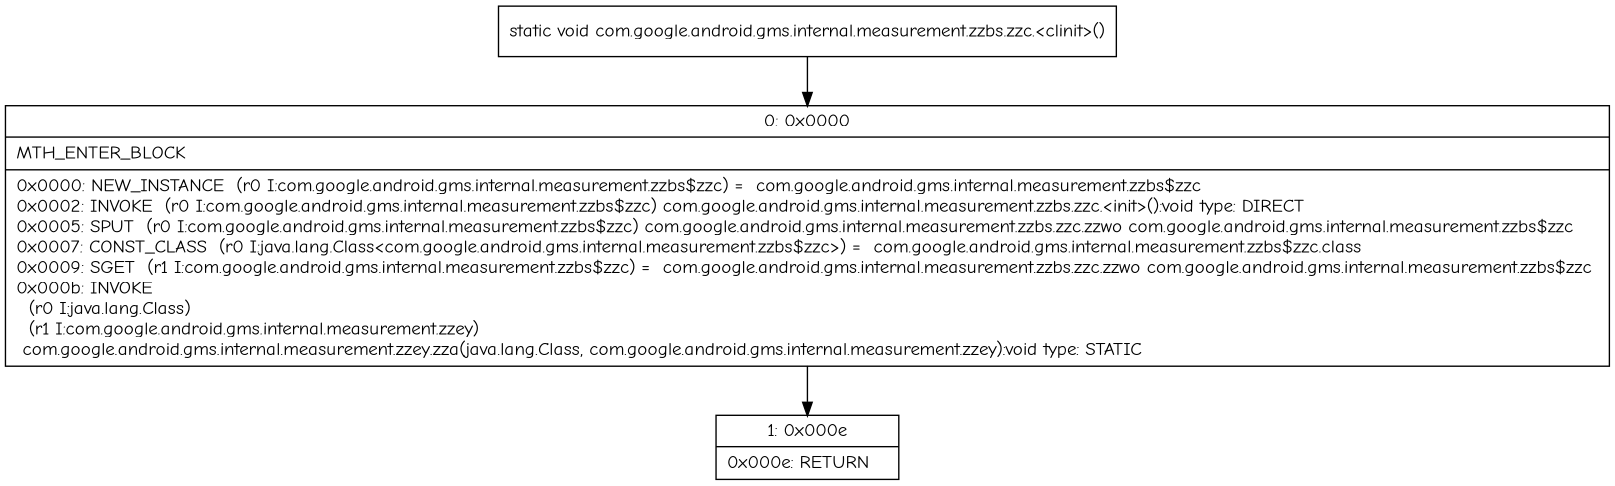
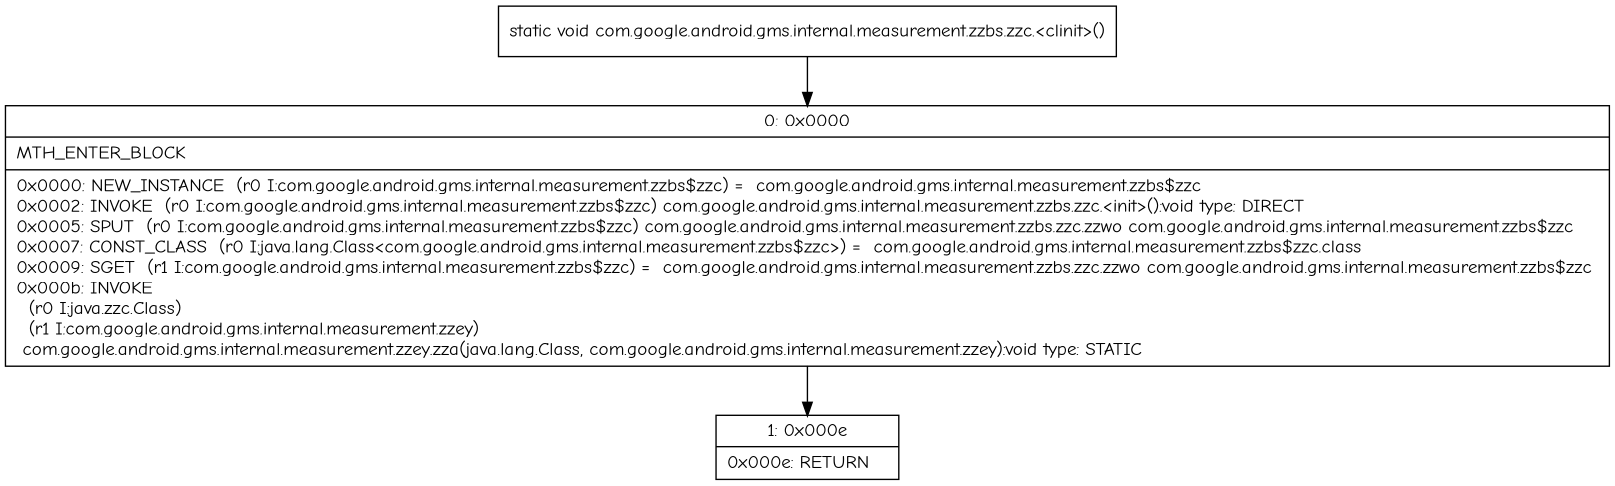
(104, 308) -> (99, 308)
